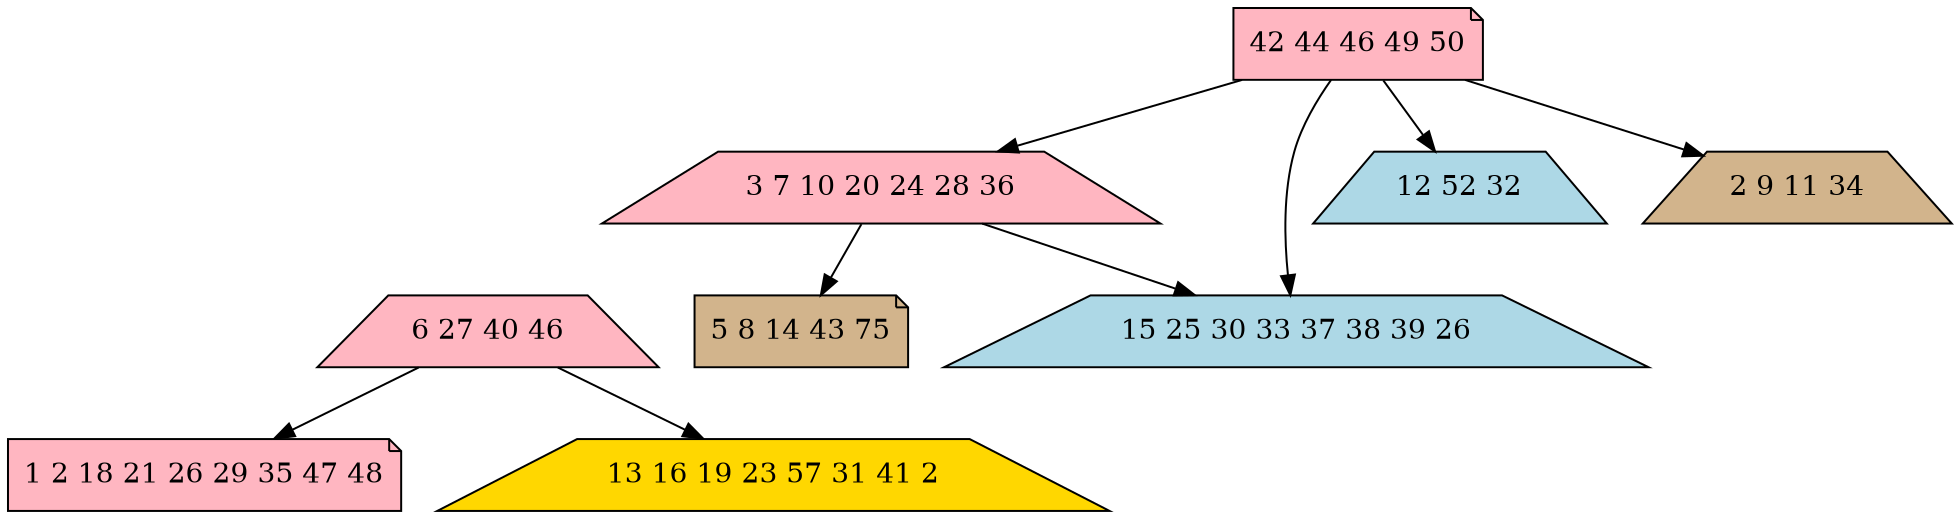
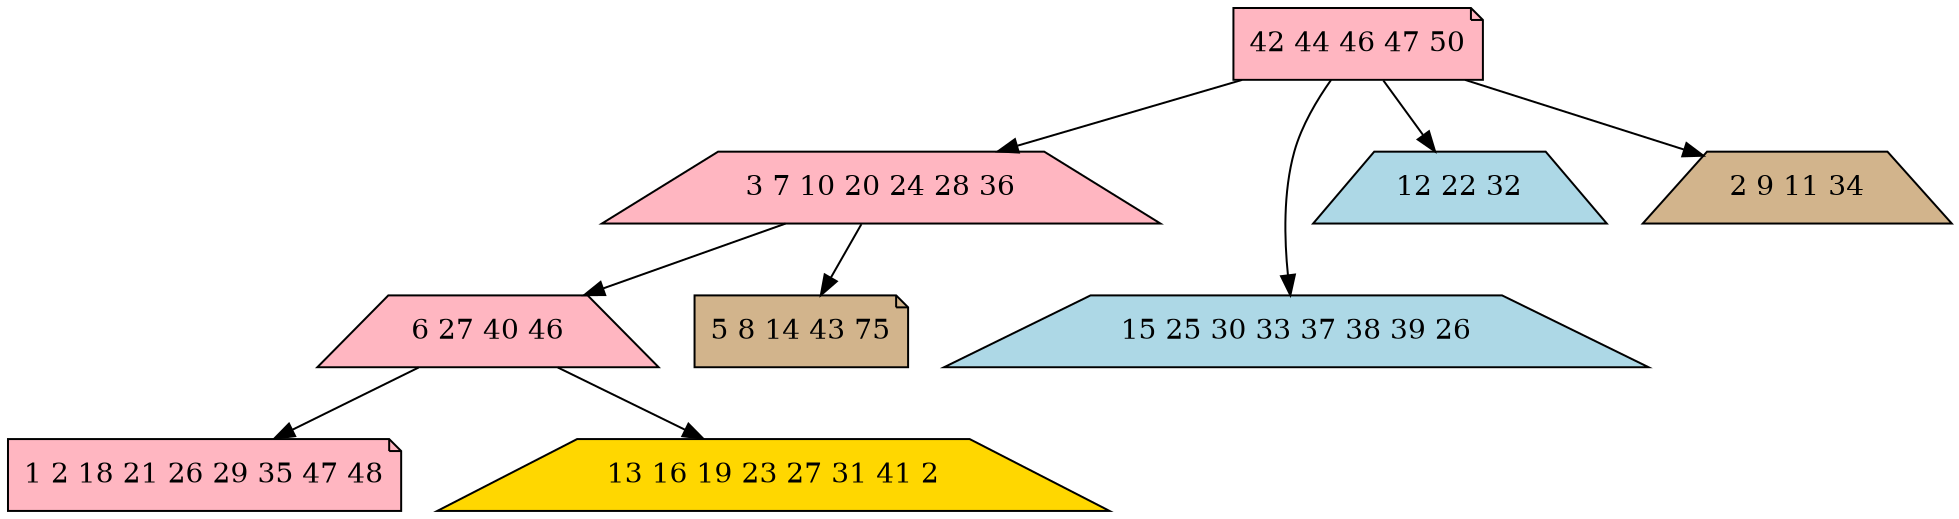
(1358, 44) -> (1358, 44)
(1460, 188) -> (1460, 188)
(1079, 256) -> (694, 256)
(773, 475) -> (773, 475)
